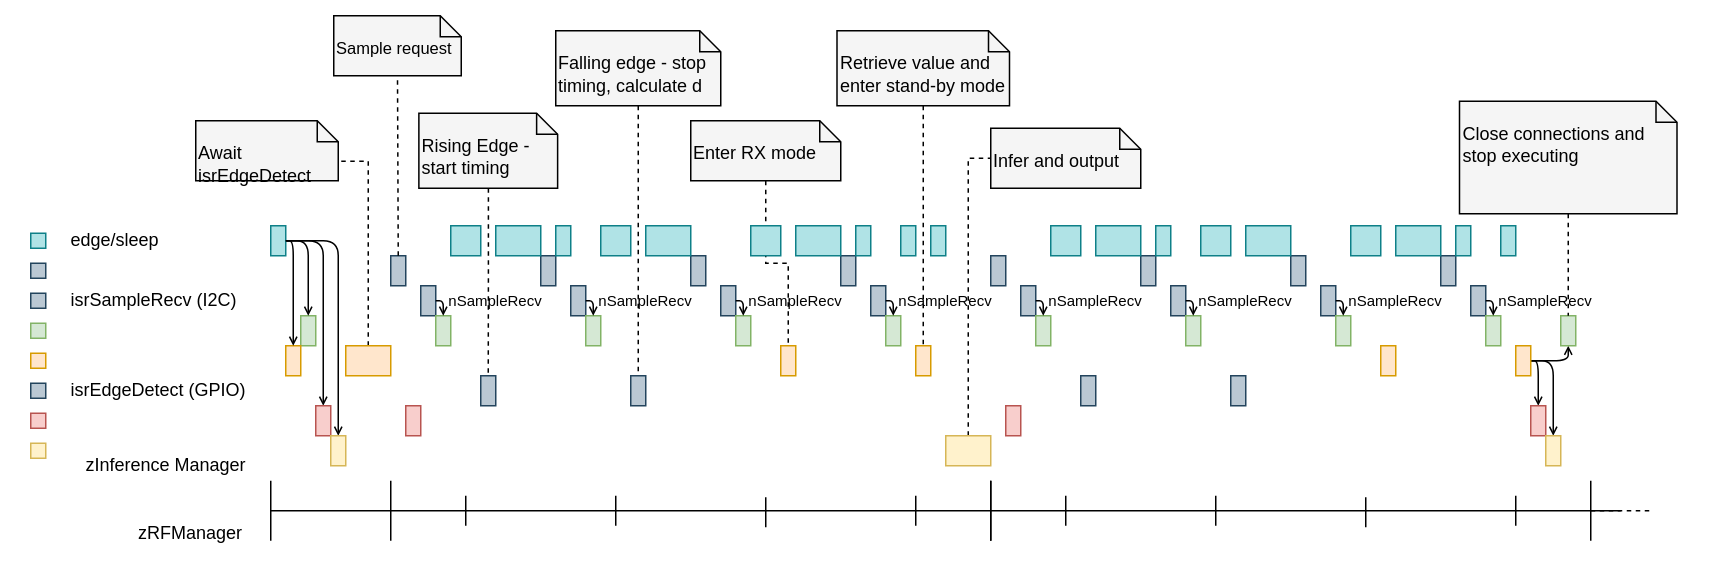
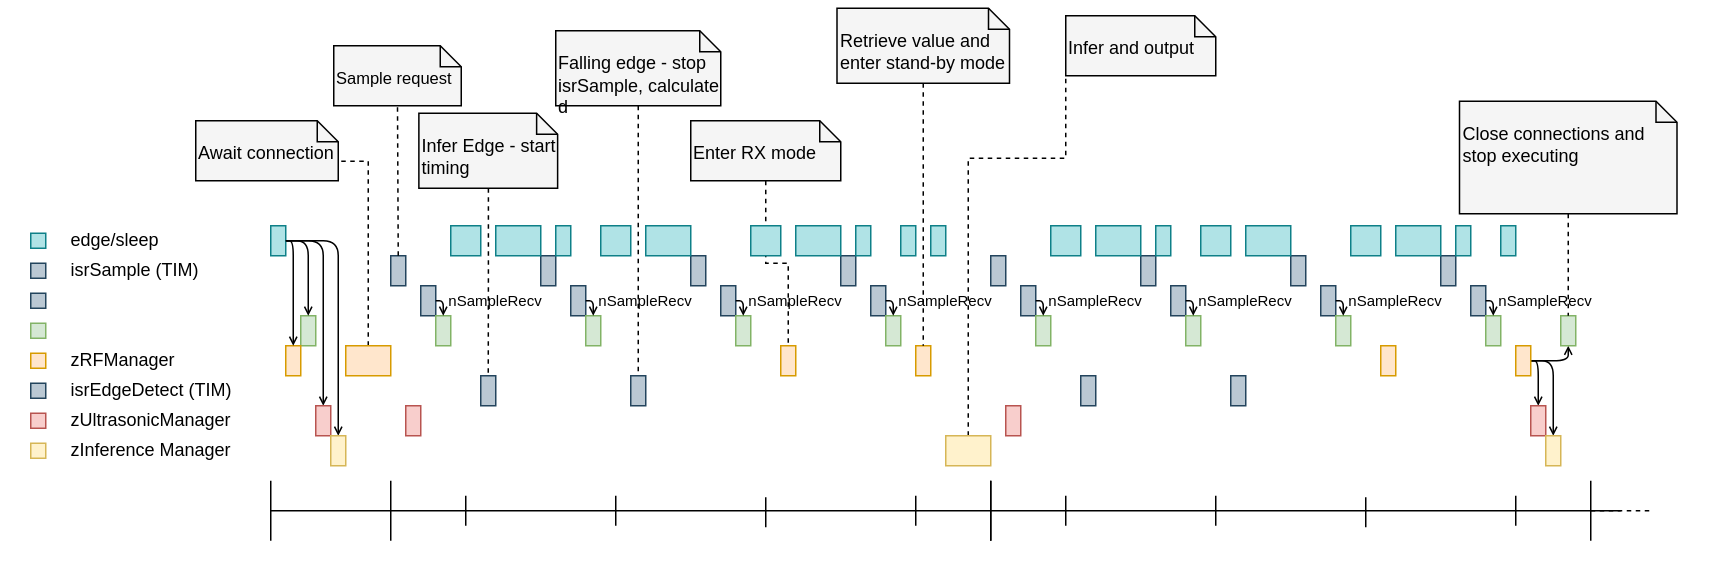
(398, 46) -> (398, 76)
(640, 65) -> (640, 65)
(923, 68) -> (923, 46)
(491, 136) -> (491, 136)
(269, 144) -> (269, 144)
(1066, 158) -> (1141, 46)
none -> (147, 271)
(162, 301) -> none
(167, 391) -> (162, 391)
none -> (125, 421)
(170, 466) -> (155, 451)
(192, 533) -> (125, 361)
